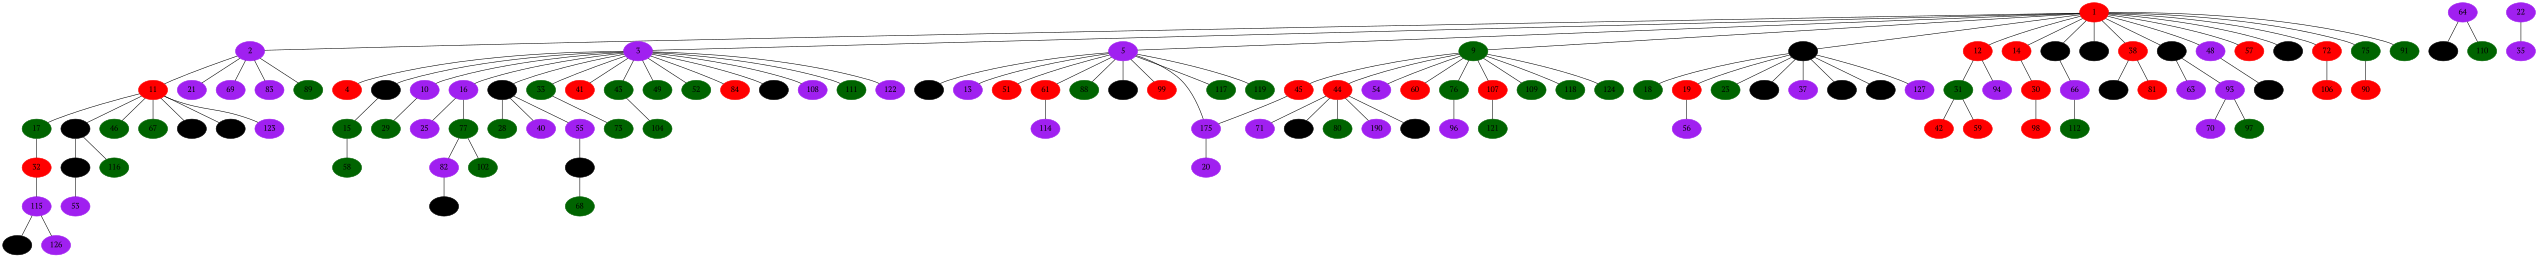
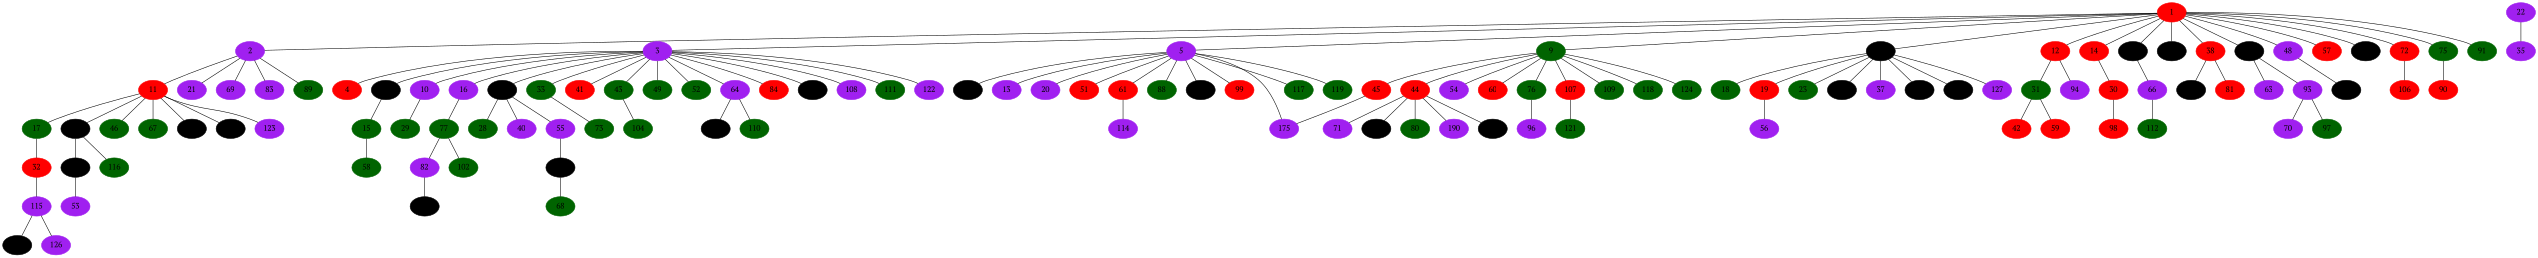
none -> (696, 71)
(425, 129) -> none
(1206, 148) -> (1111, 67)
